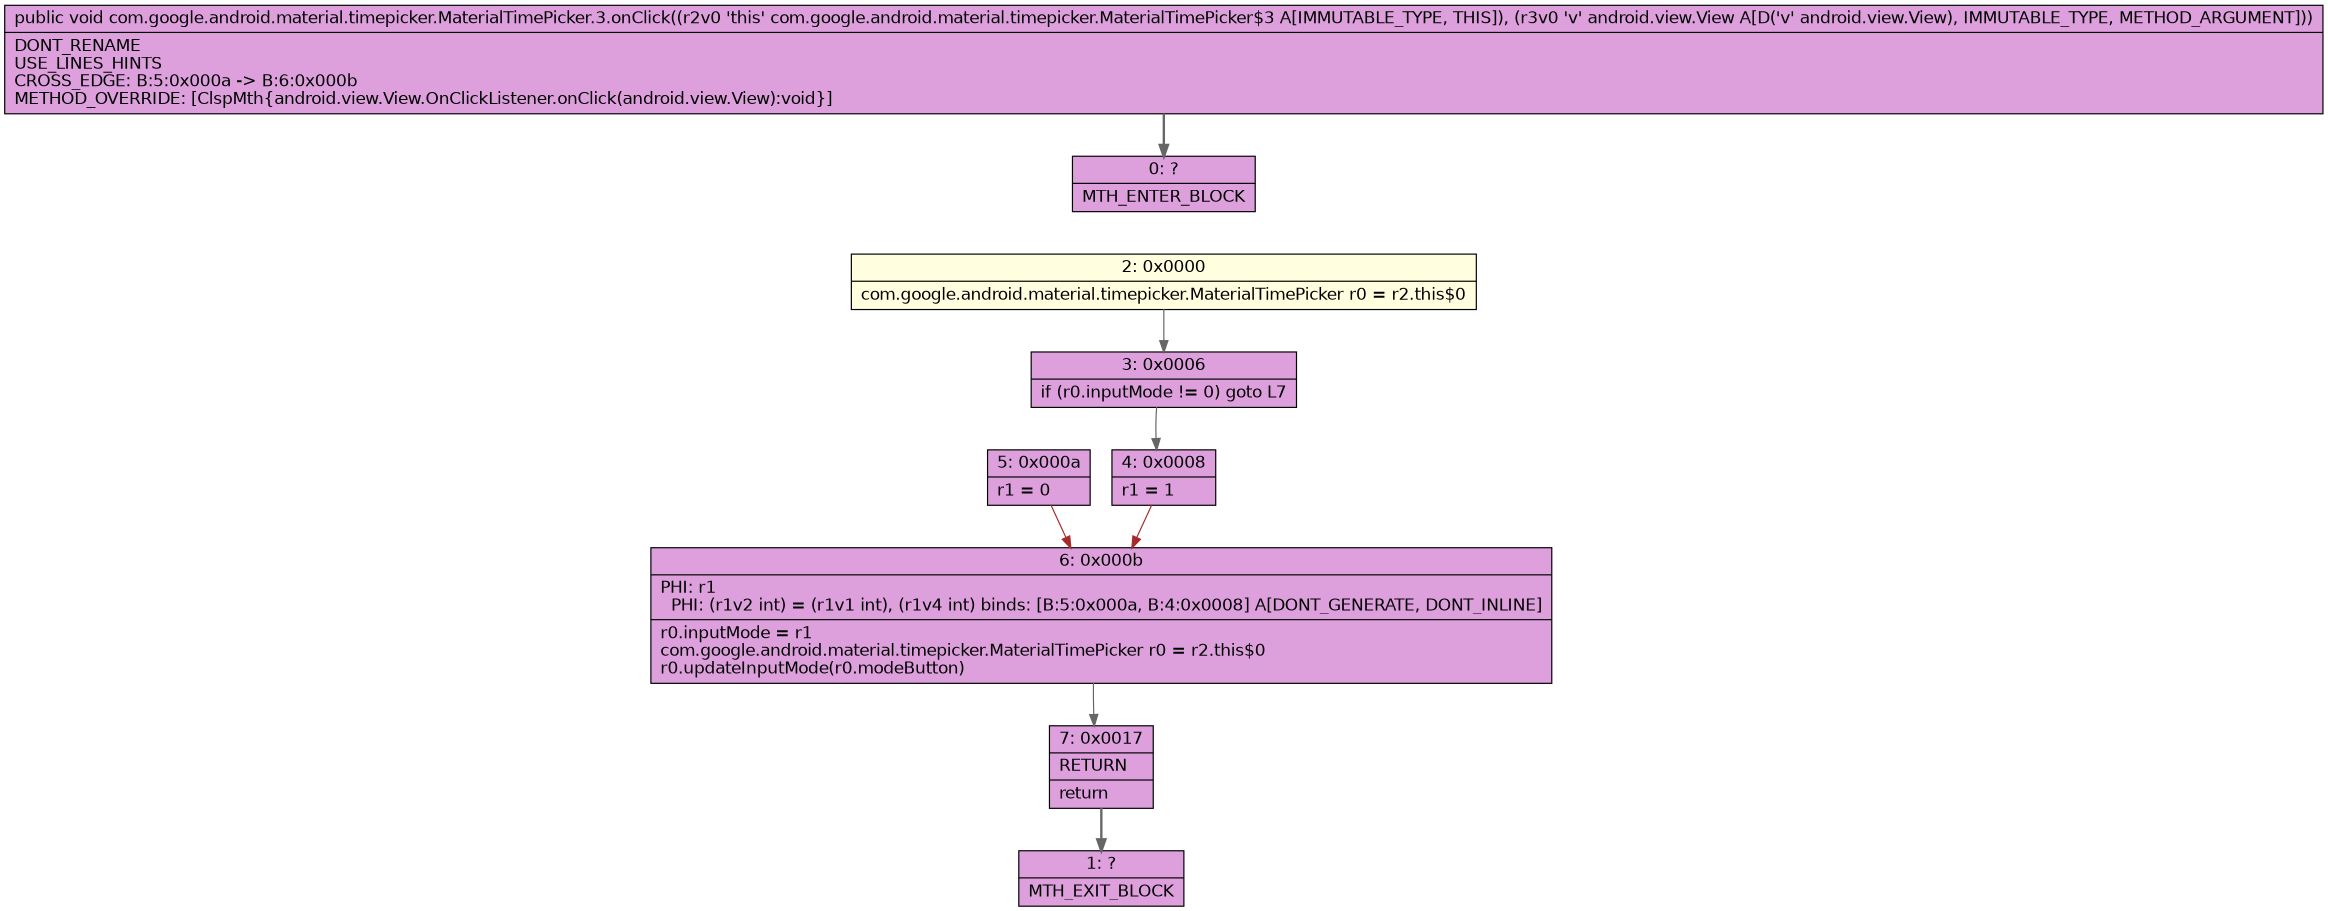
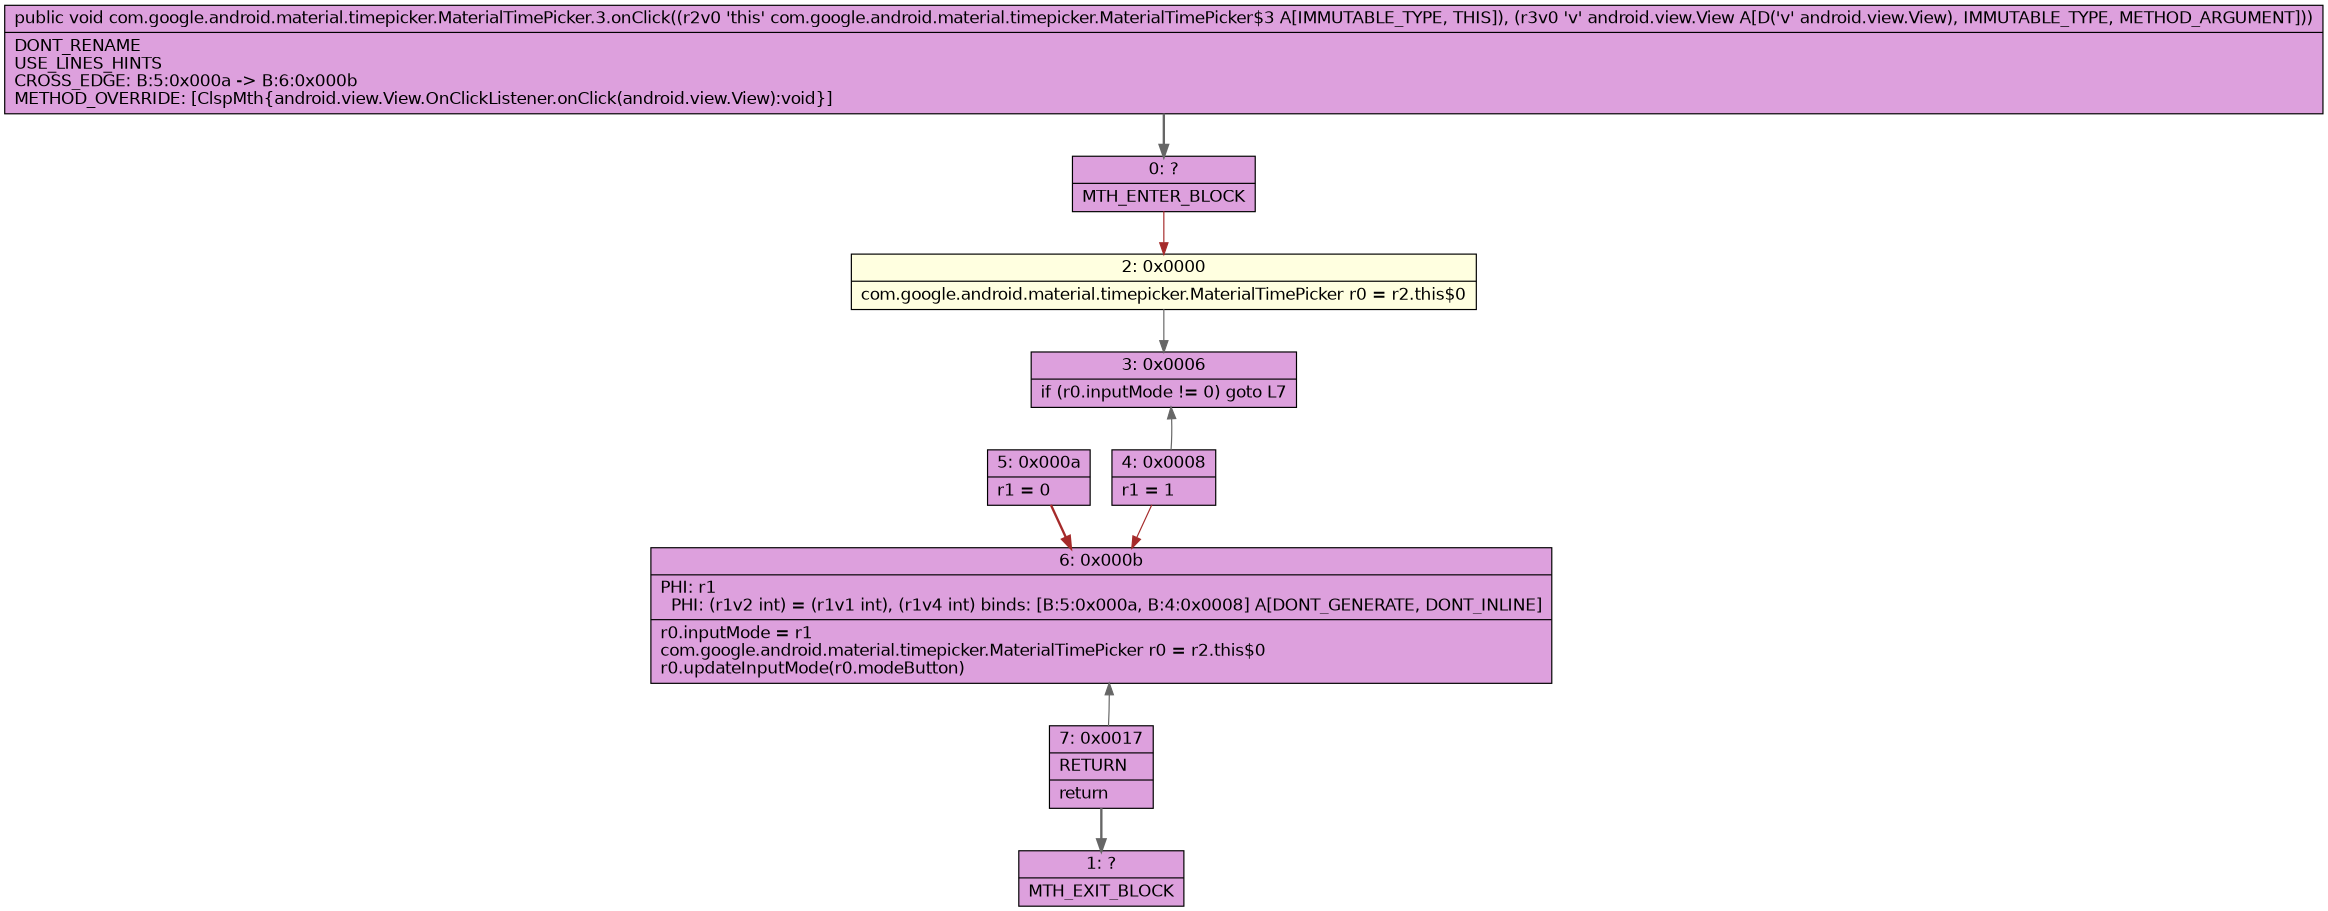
none -> (1164, 227)
(1156, 423) -> (1172, 435)
(1058, 521) -> (1058, 521)
(1093, 699) -> (1109, 711)
